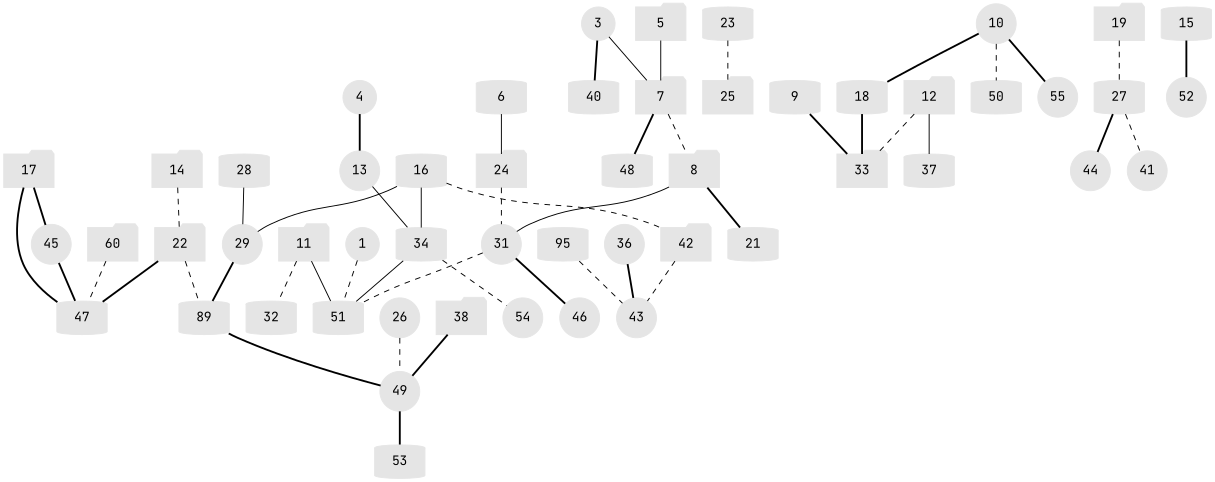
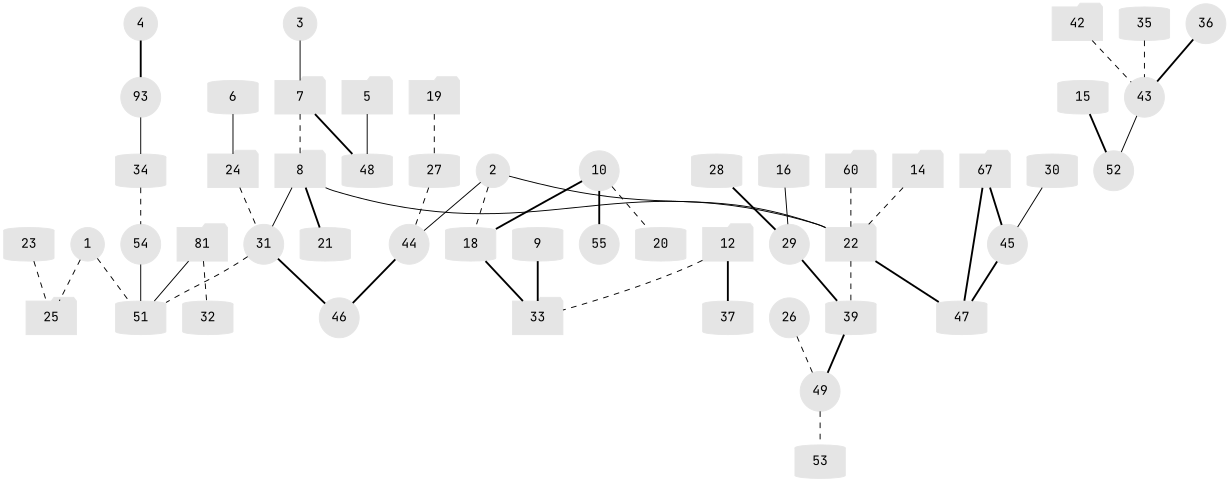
(661, 61) -> (367, 134)
(594, 97) -> none
(996, 97) -> (661, 244)
(1105, 133) -> (423, 204)
(929, 134) -> (728, 281)
none -> (1129, 134)
(29, 171) -> (985, 171)
(360, 171) -> (141, 97)
none -> (493, 171)
none -> (1052, 171)
(1147, 171) -> none
(554, 205) -> none
(243, 206) -> (746, 200)
(421, 208) -> none
none -> (575, 208)
(304, 244) -> (202, 244)
(563, 244) -> (1144, 24)
none -> (70, 280)
(97, 281) -> (851, 208)
none -> (374, 281)
(380, 281) -> (141, 283)
(204, 318) -> (851, 318)
(461, 318) -> none
(400, 428) -> (820, 428)
